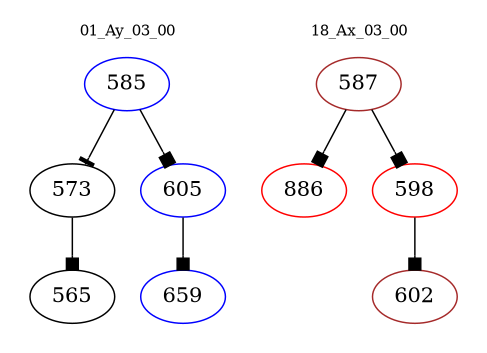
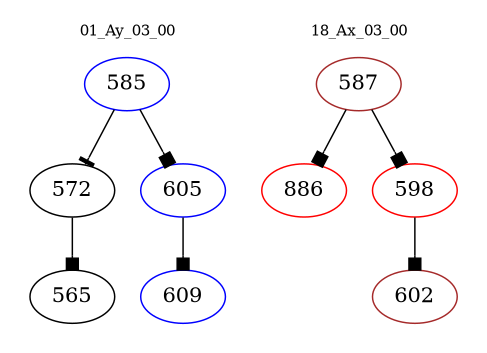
(72, 190) -> (72, 190)
(183, 297) -> (183, 297)
